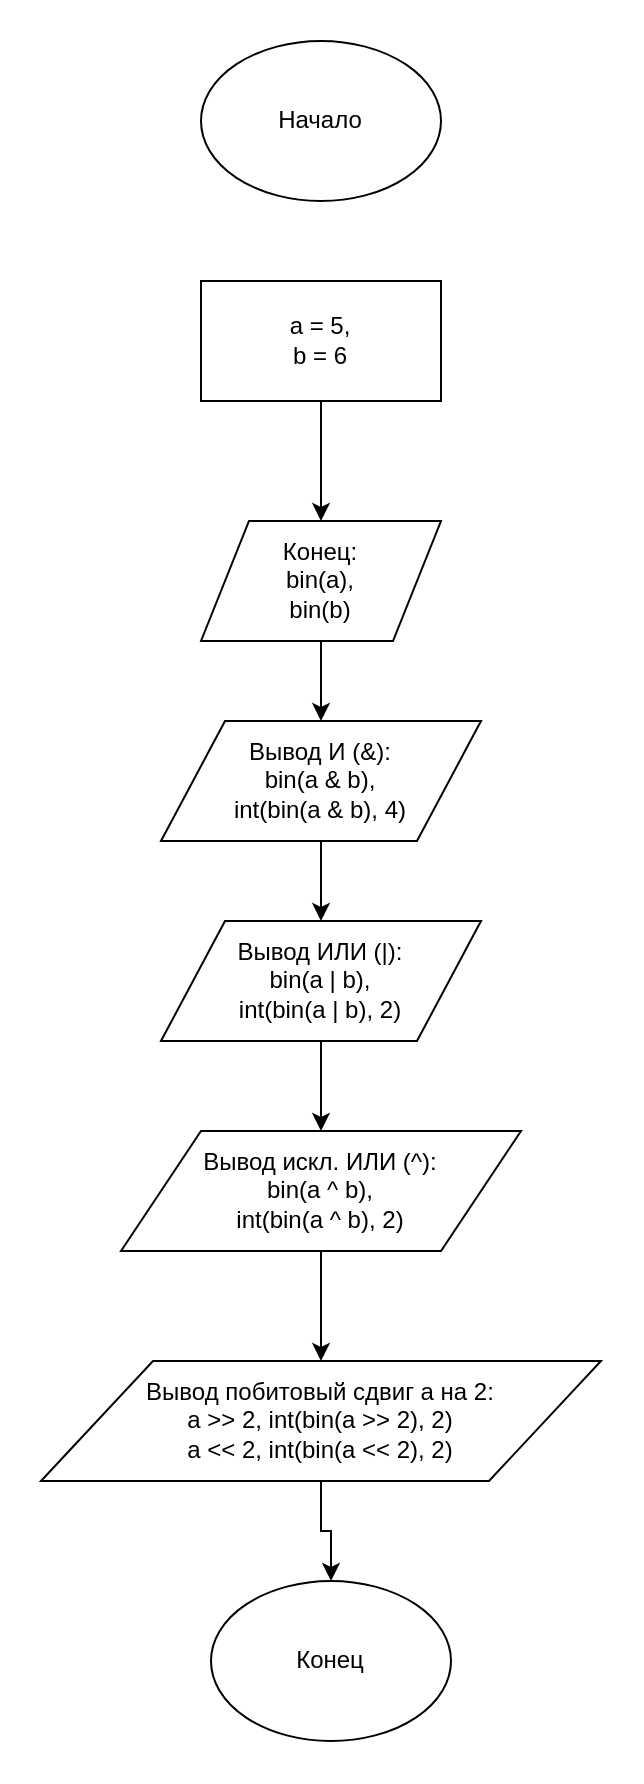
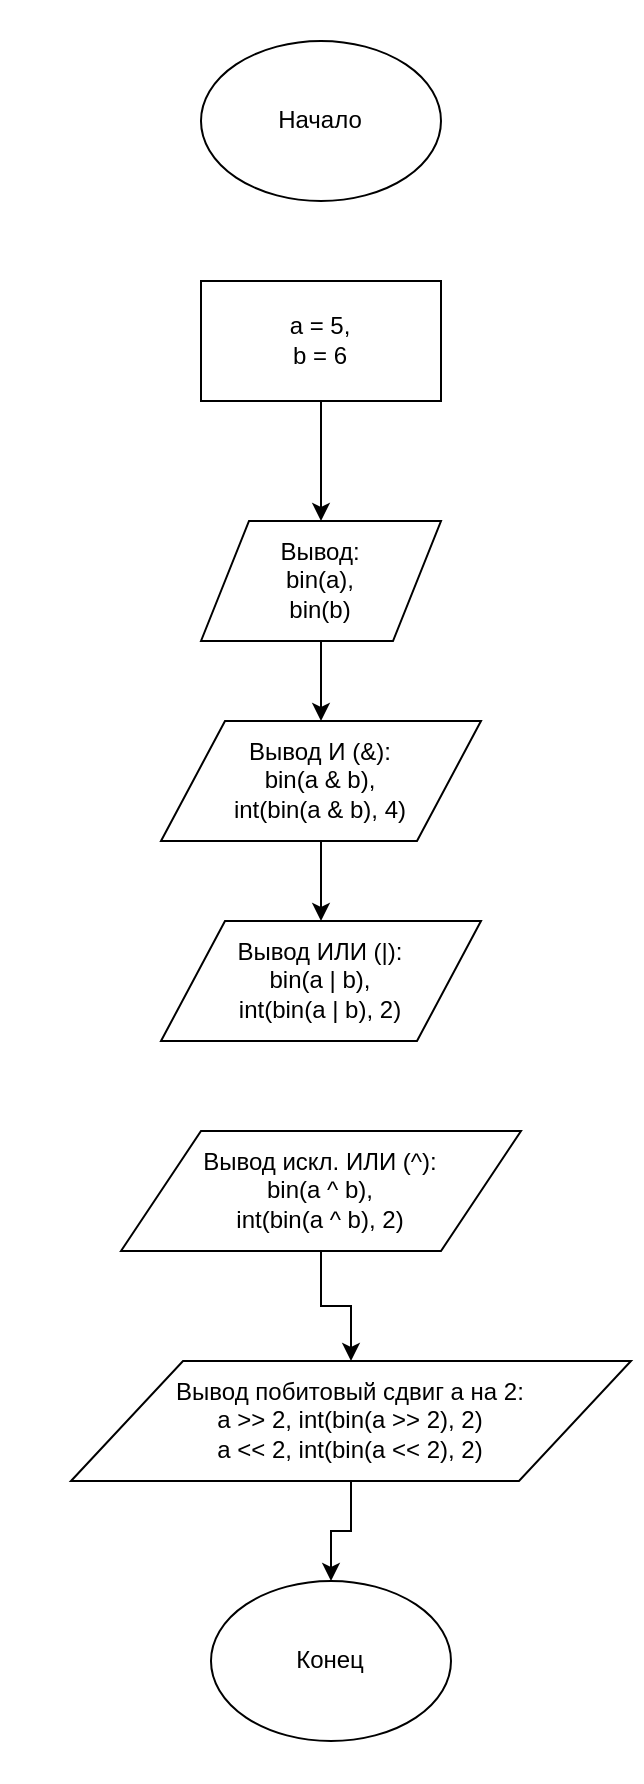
(321, 581) -> (321, 581)
(321, 1079) -> none
(321, 1421) -> (351, 1421)
